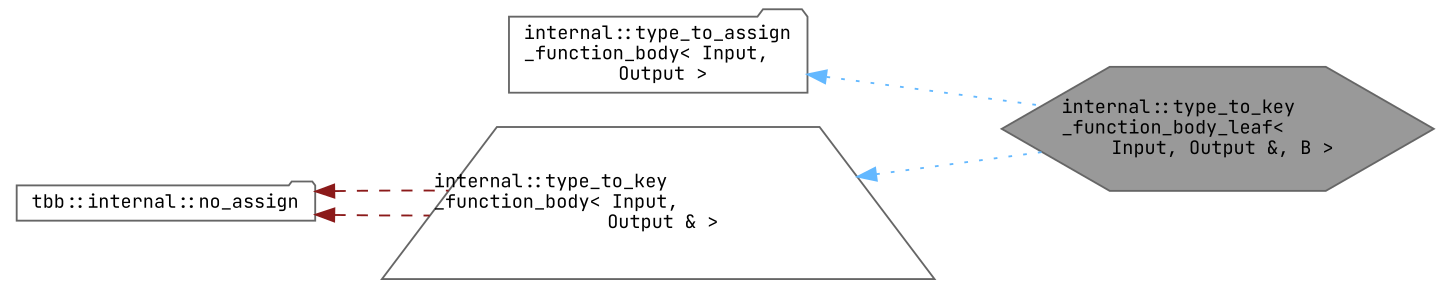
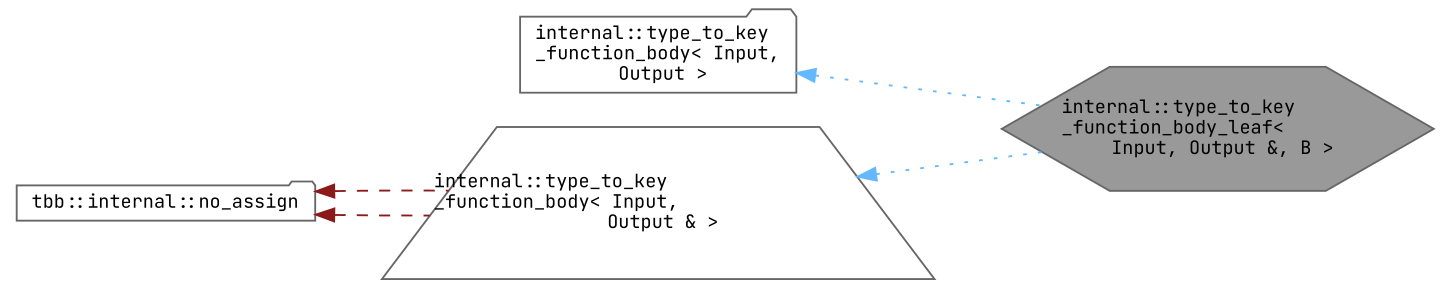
(658, 55) -> (658, 55)
